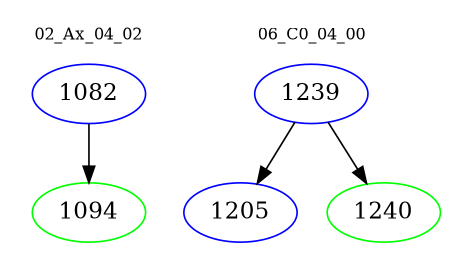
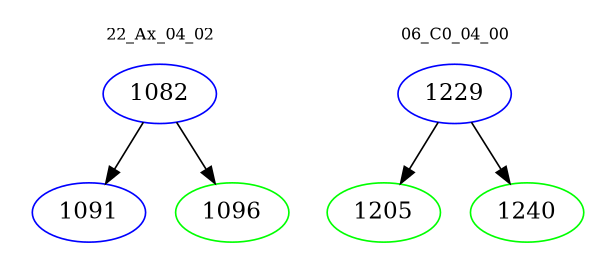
(89, 35) -> (161, 35)
(311, 94) -> (455, 94)
none -> (89, 212)
(89, 212) -> (232, 212)
(240, 212) -> (384, 212)
